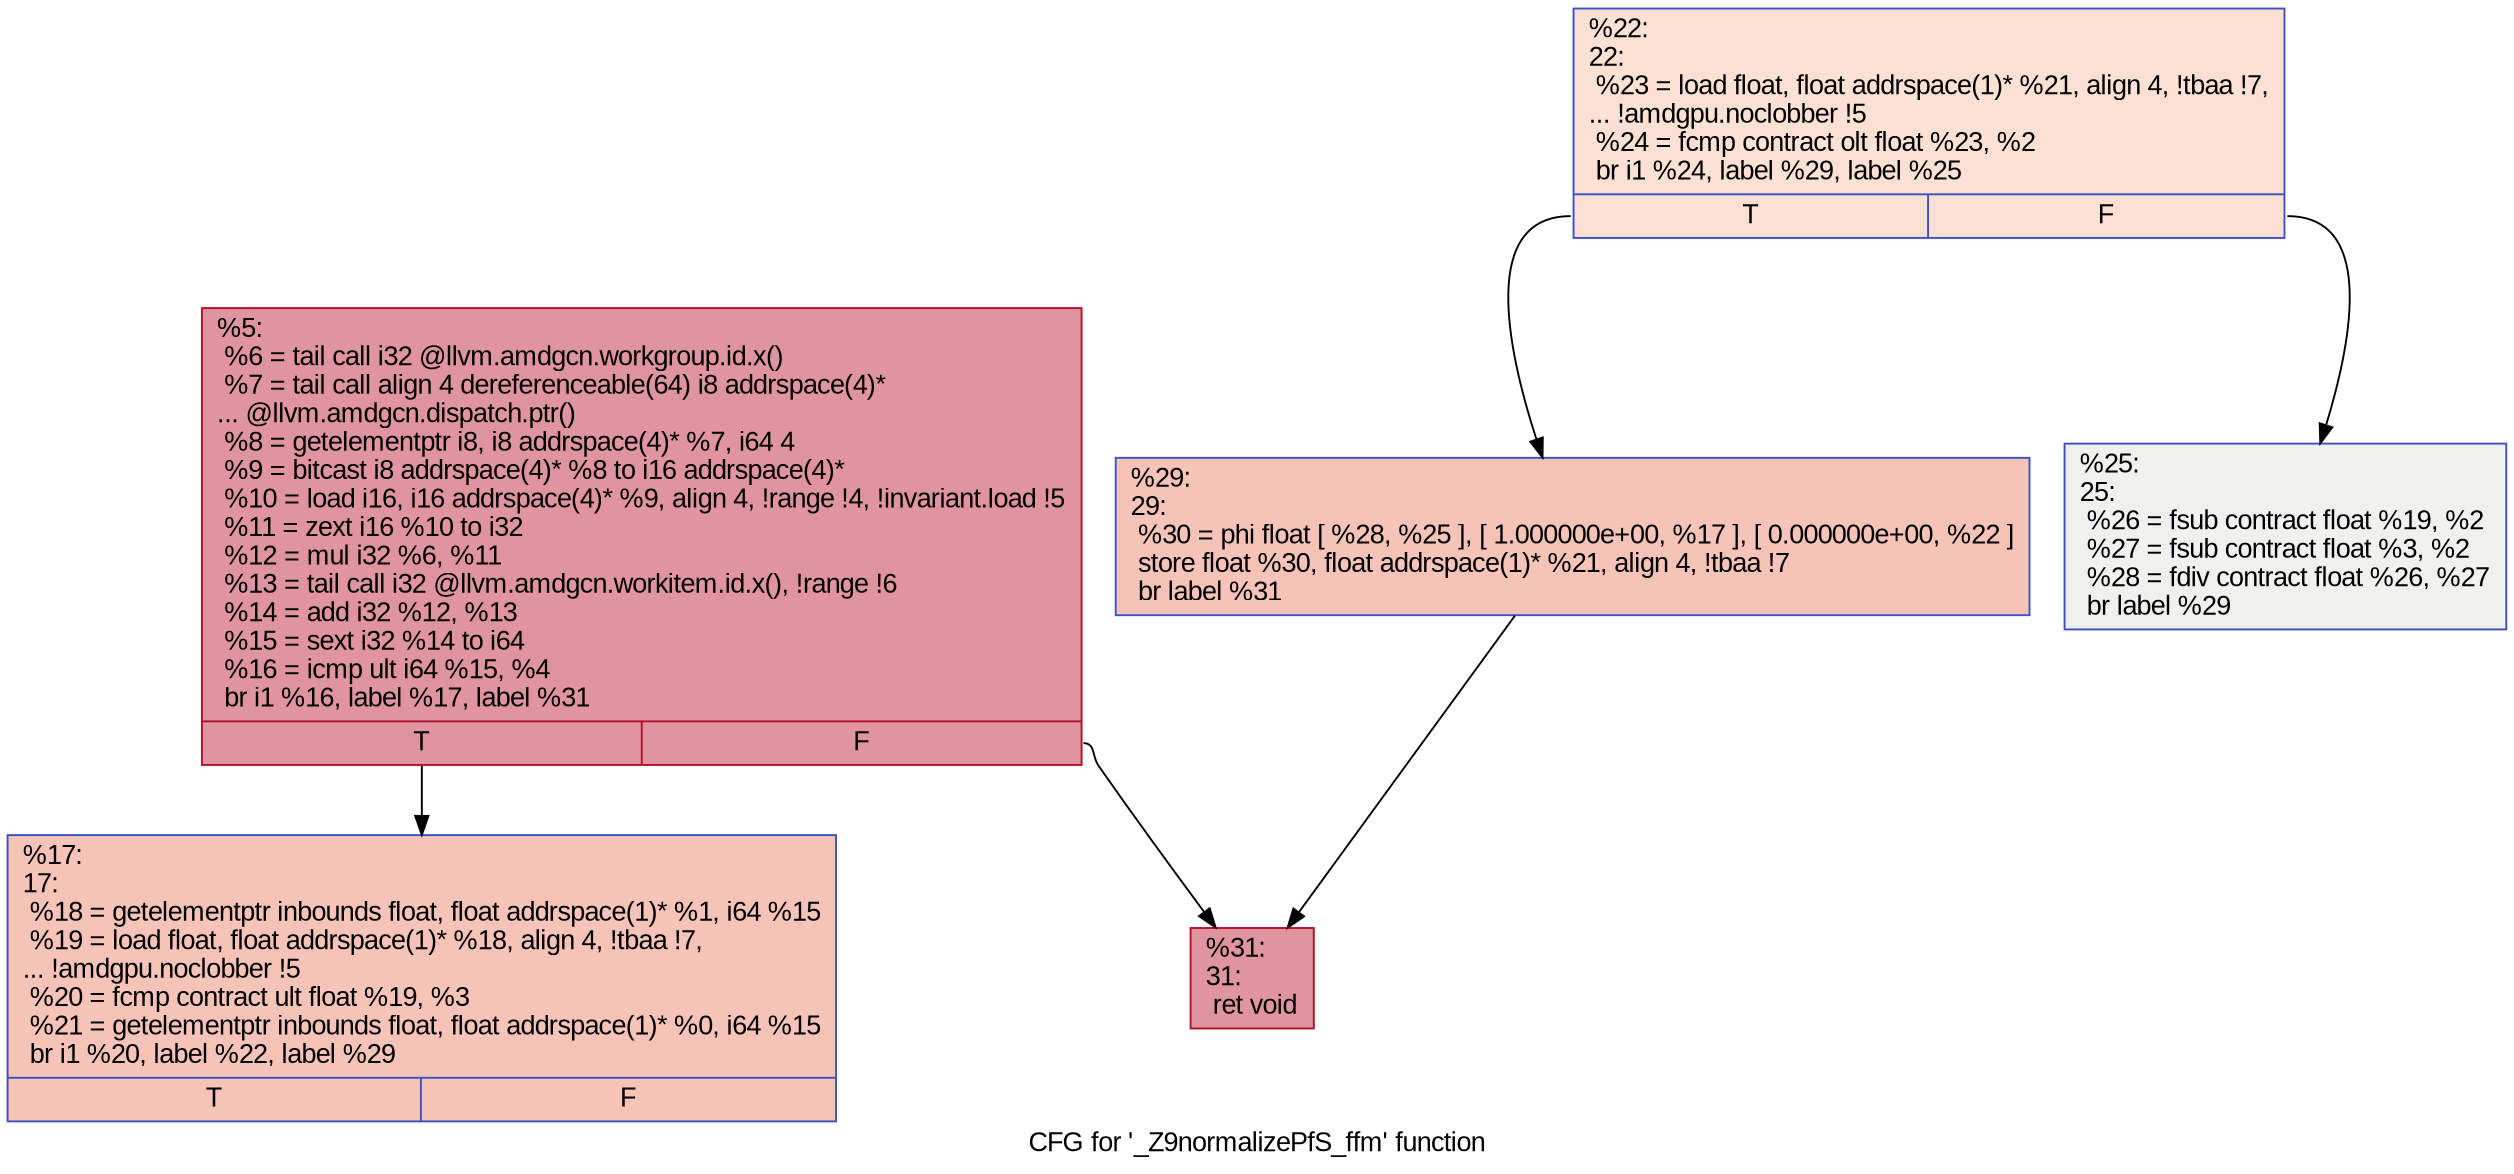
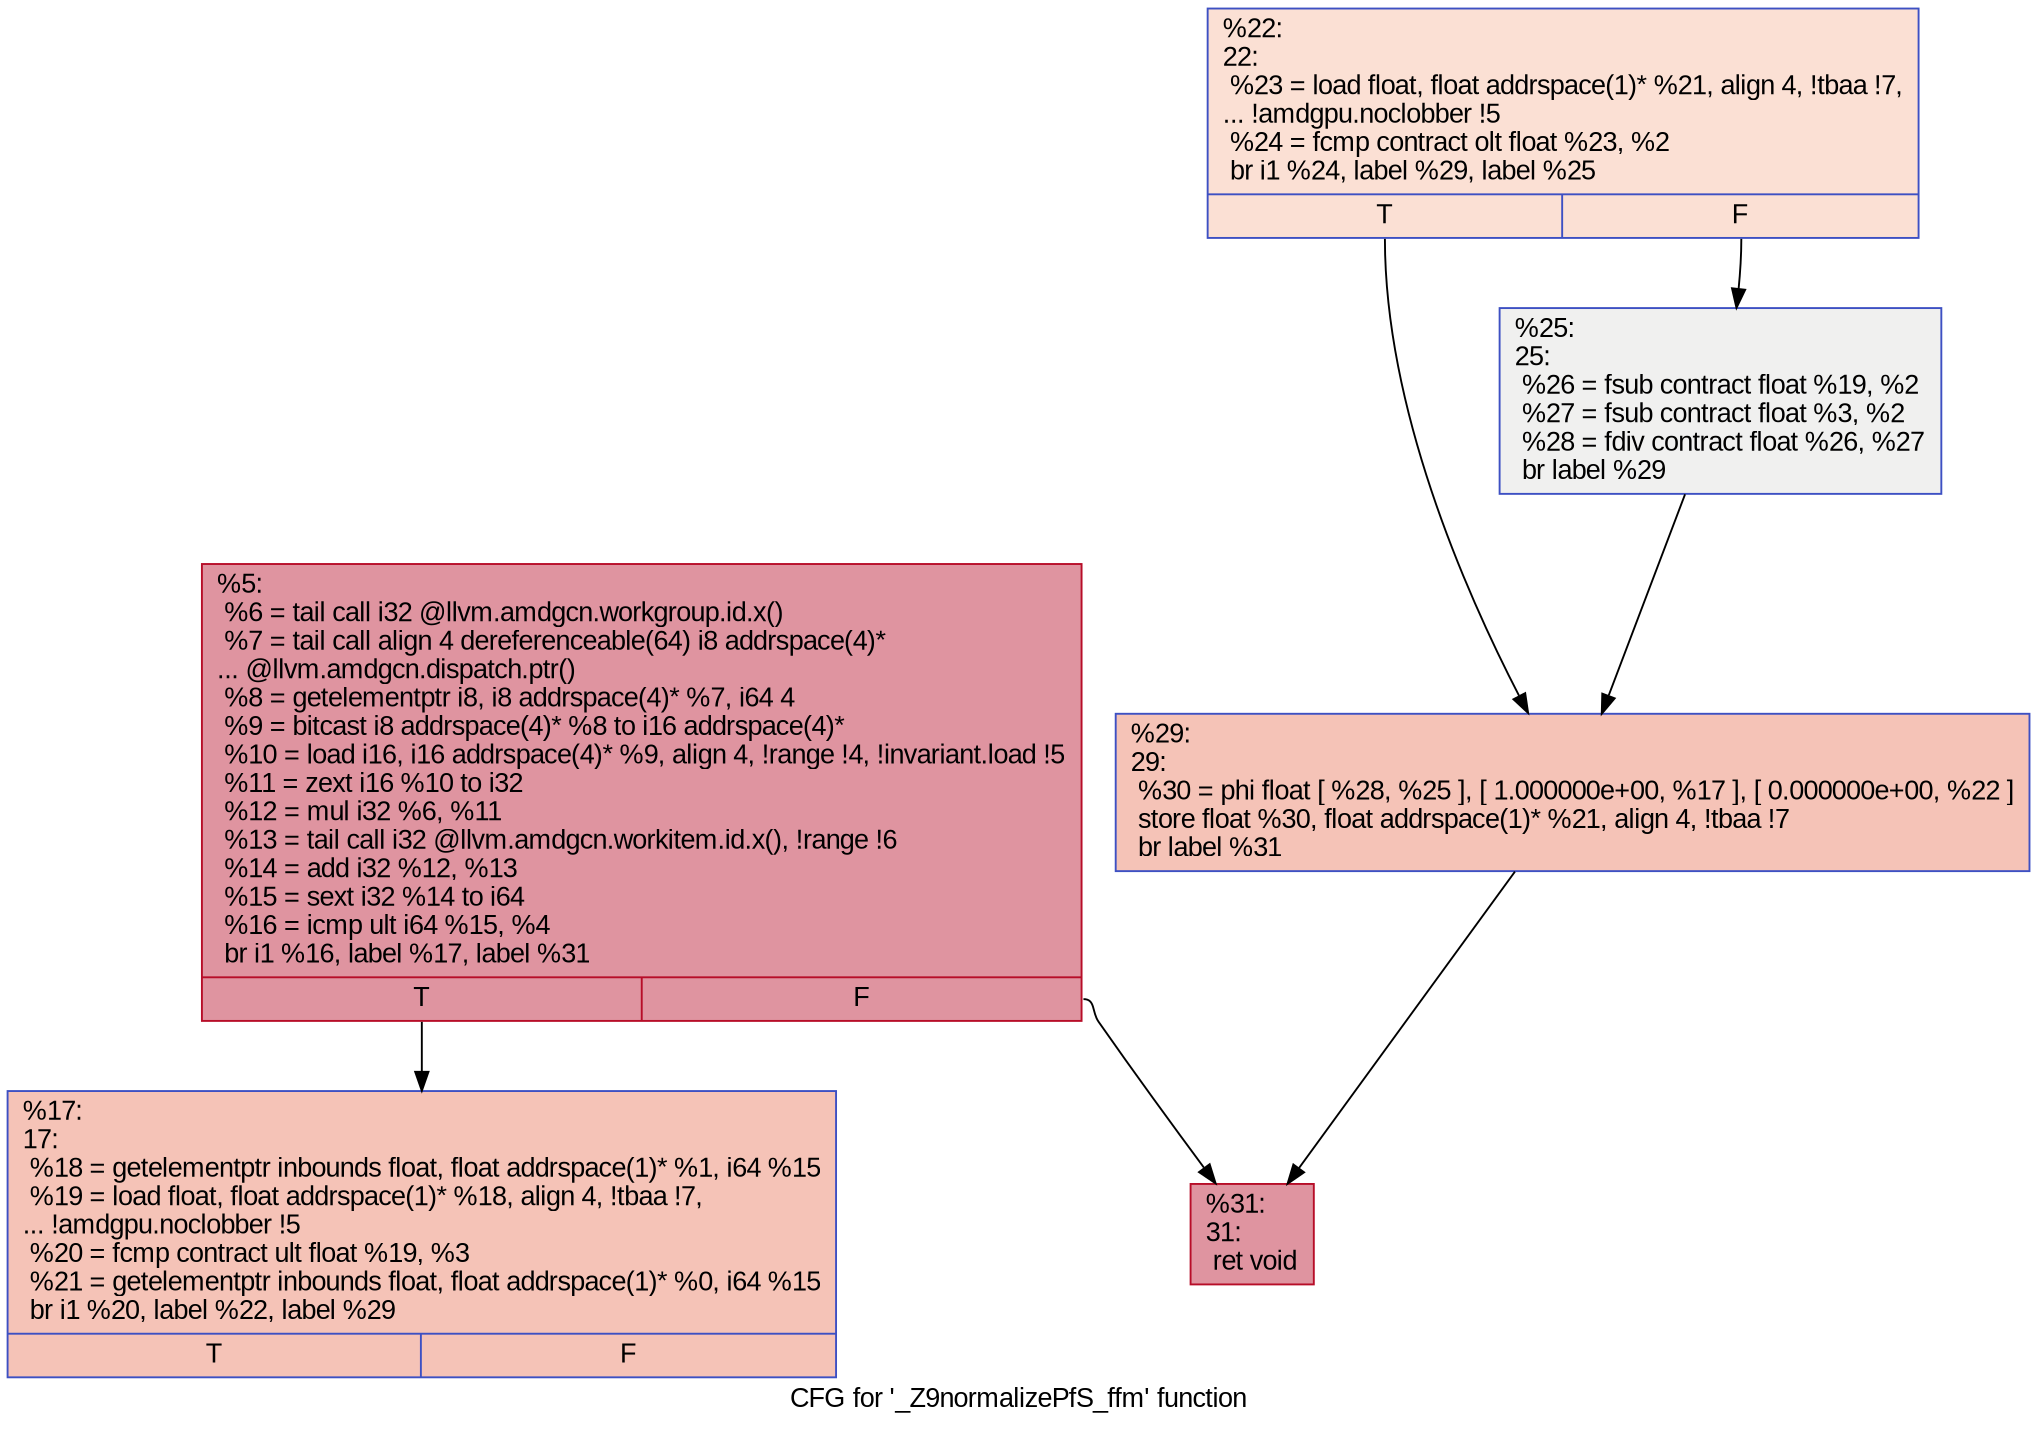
none -> (1647, 595)
